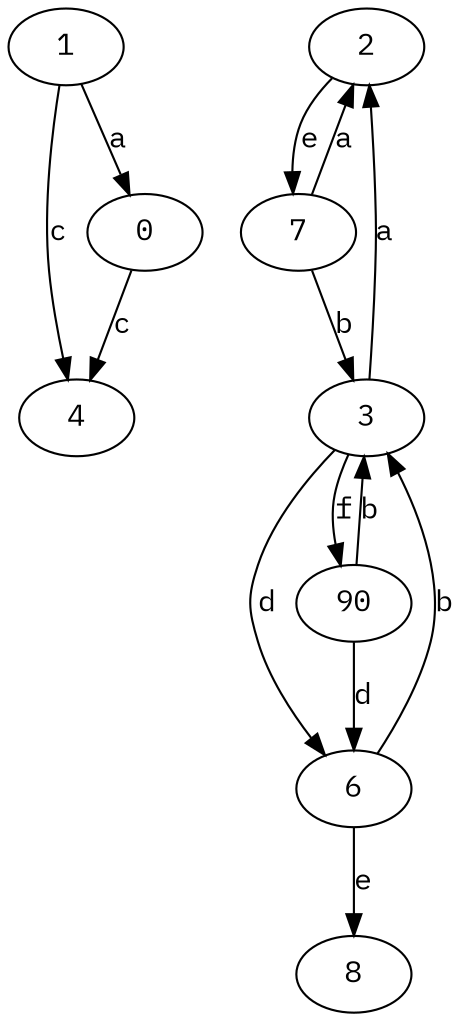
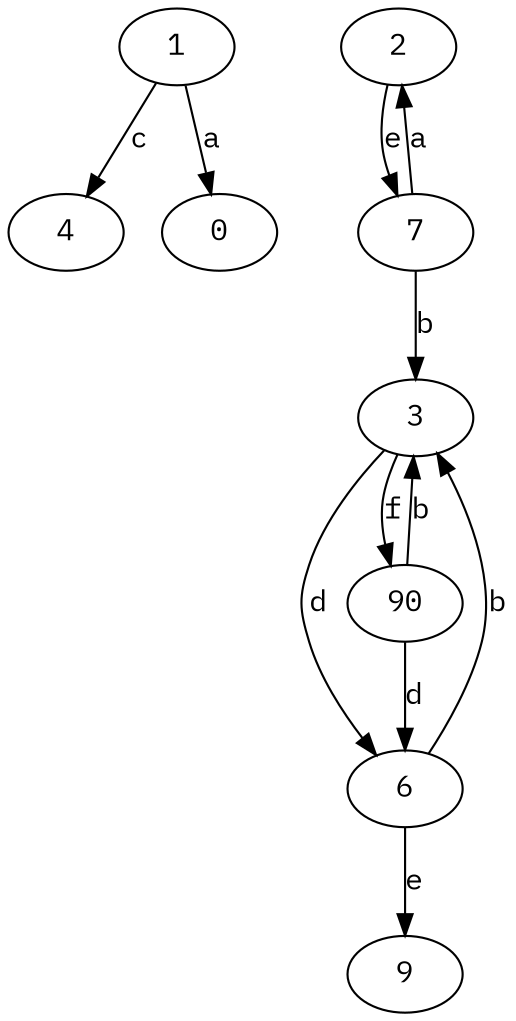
(376, 243) -> none
(115, 315) -> none
(354, 974) -> (405, 974)
